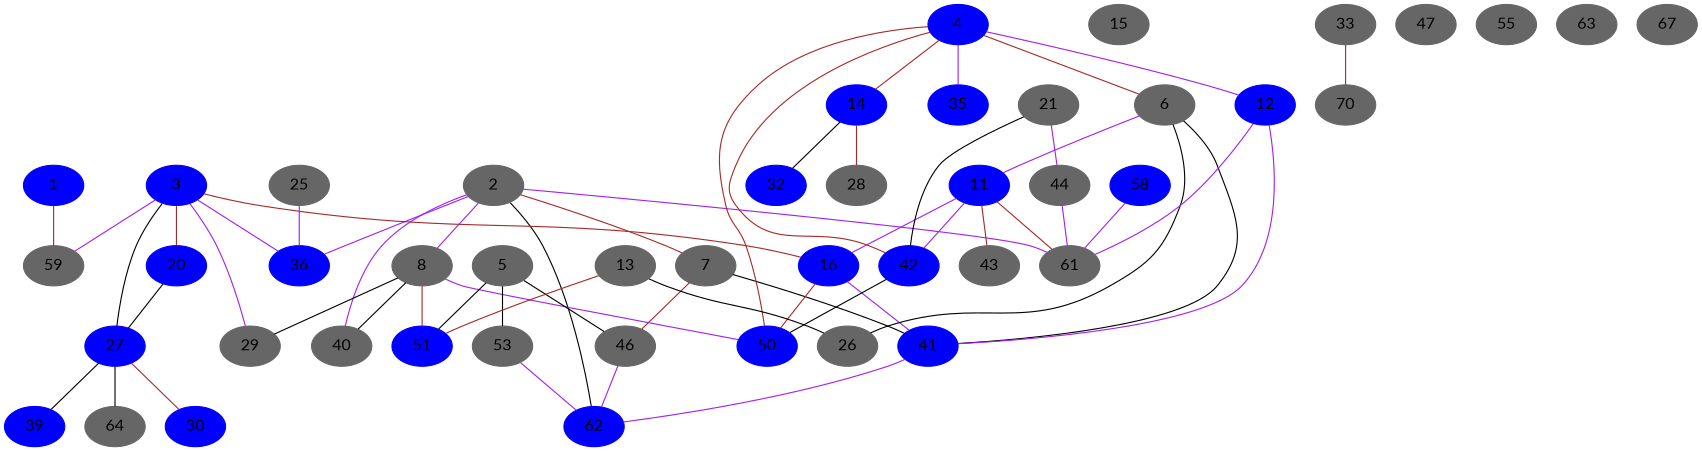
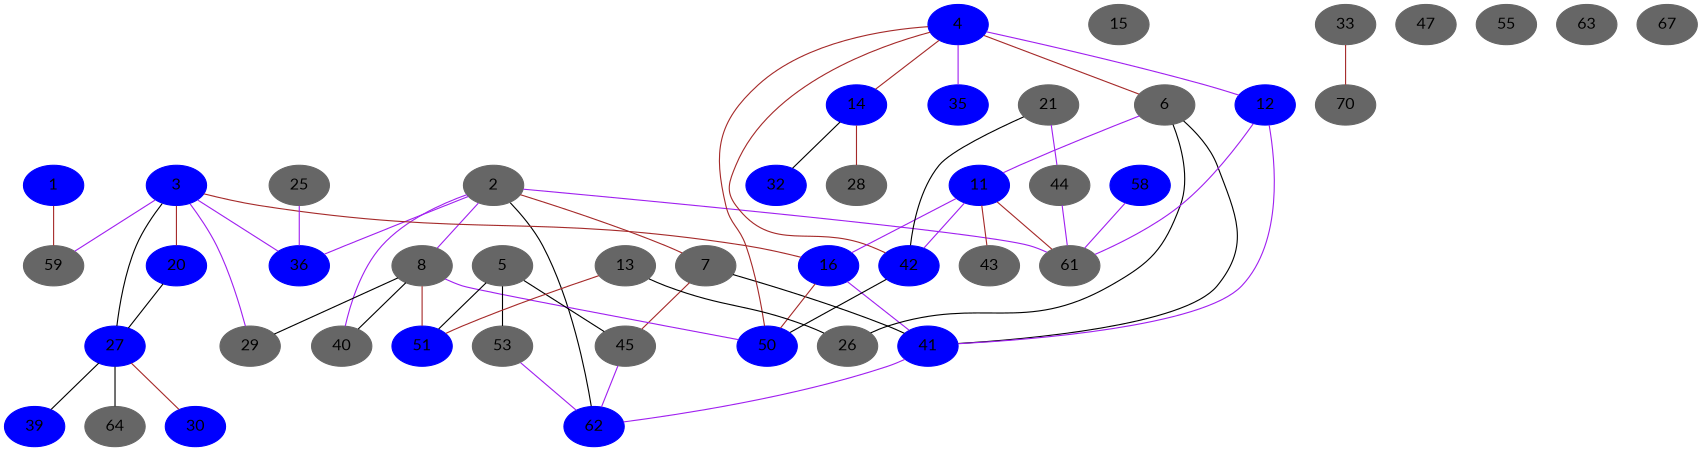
(625, 346) -> (625, 346)
